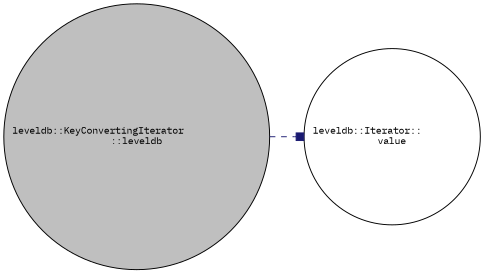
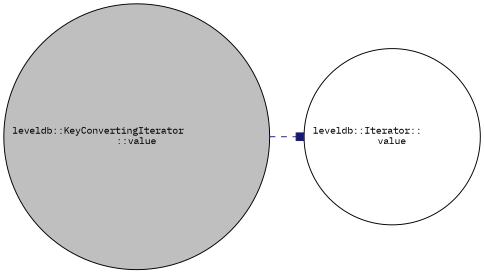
(137, 137) -> (137, 137)
